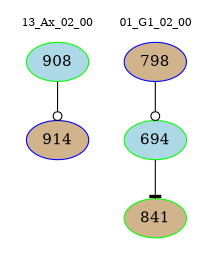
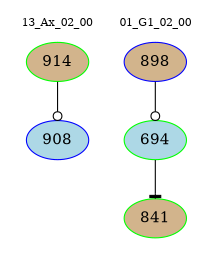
(58, 62) -> (58, 140)
(155, 62) -> (155, 62)
(58, 97) -> (58, 97)
(58, 140) -> (58, 62)
